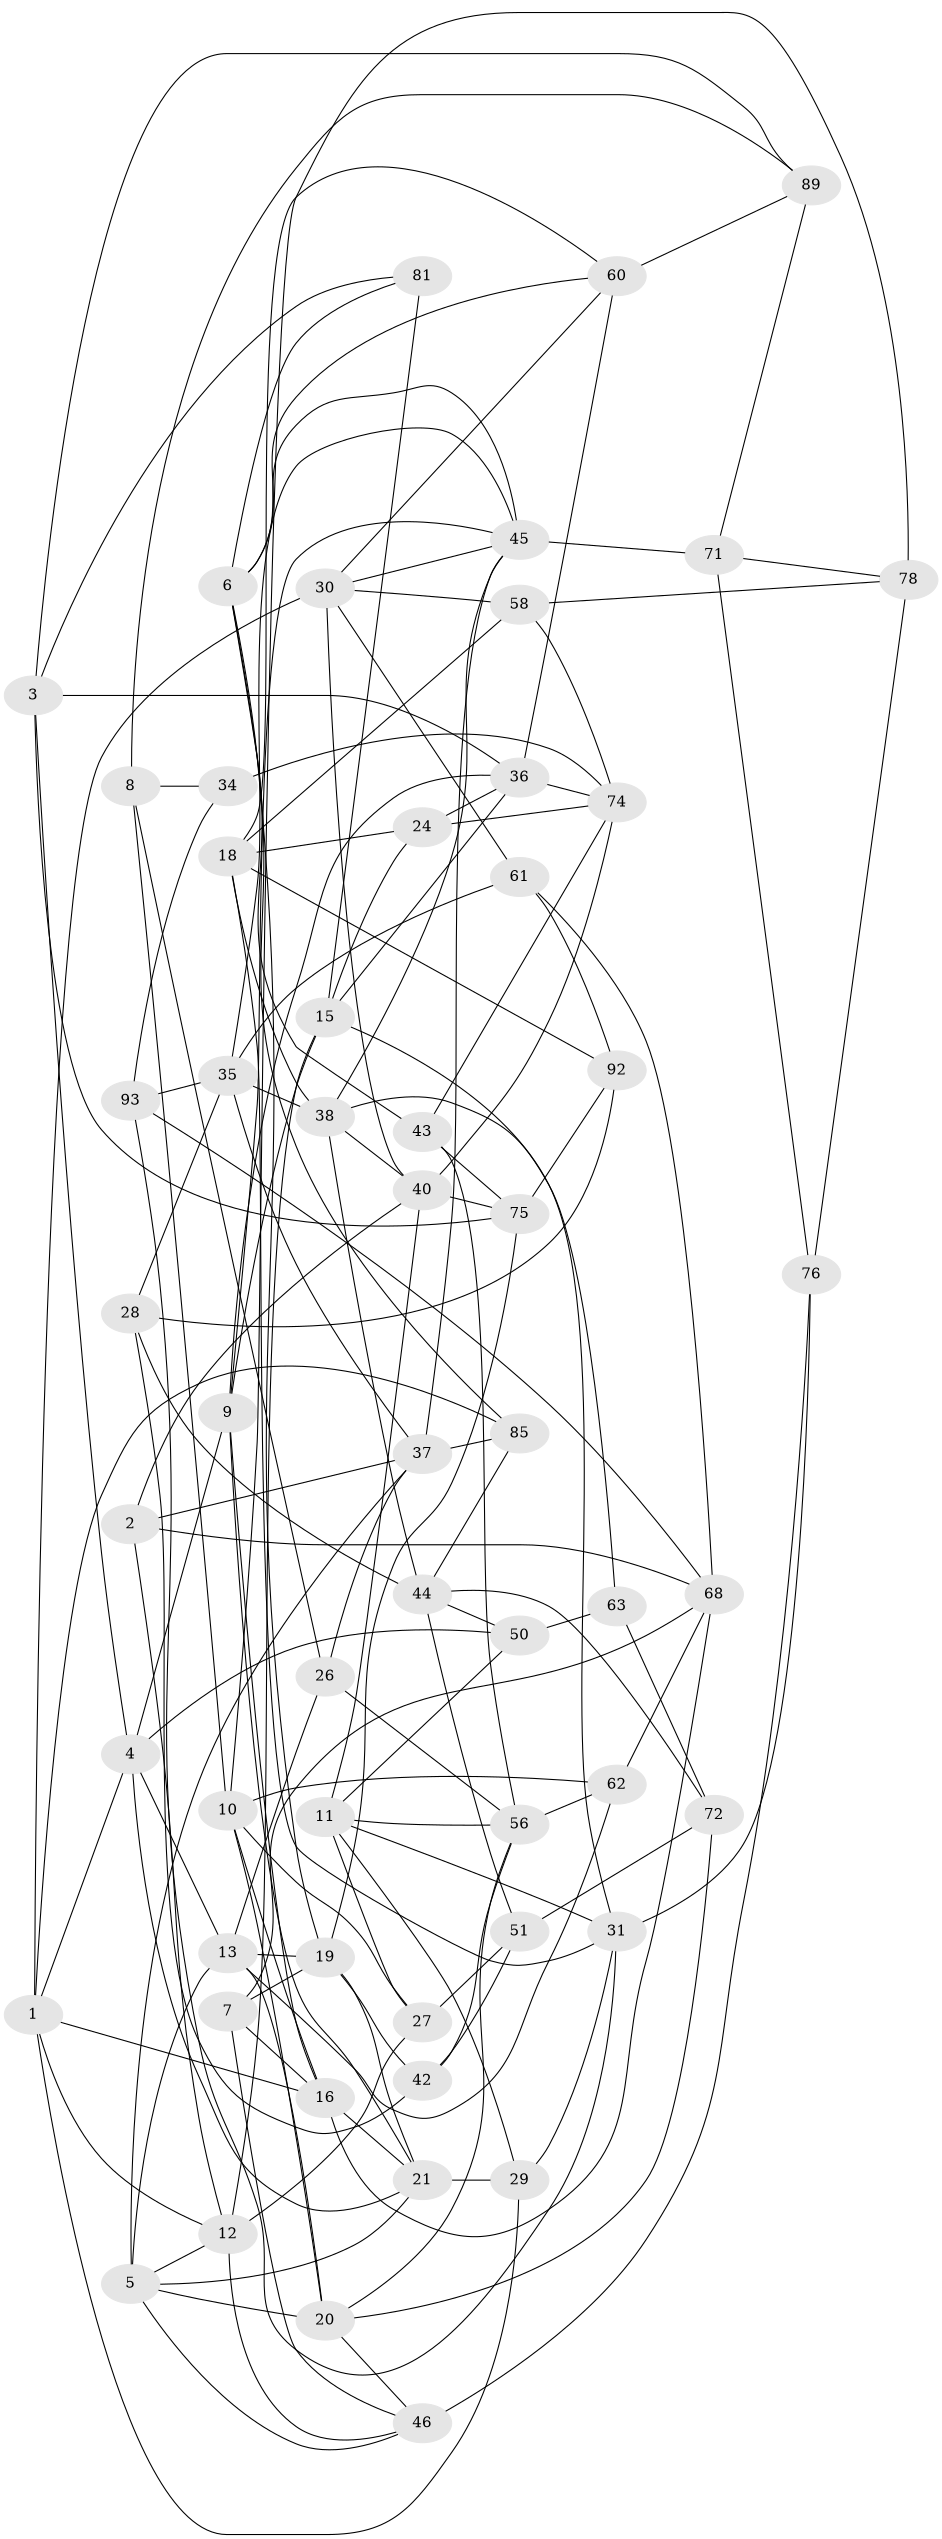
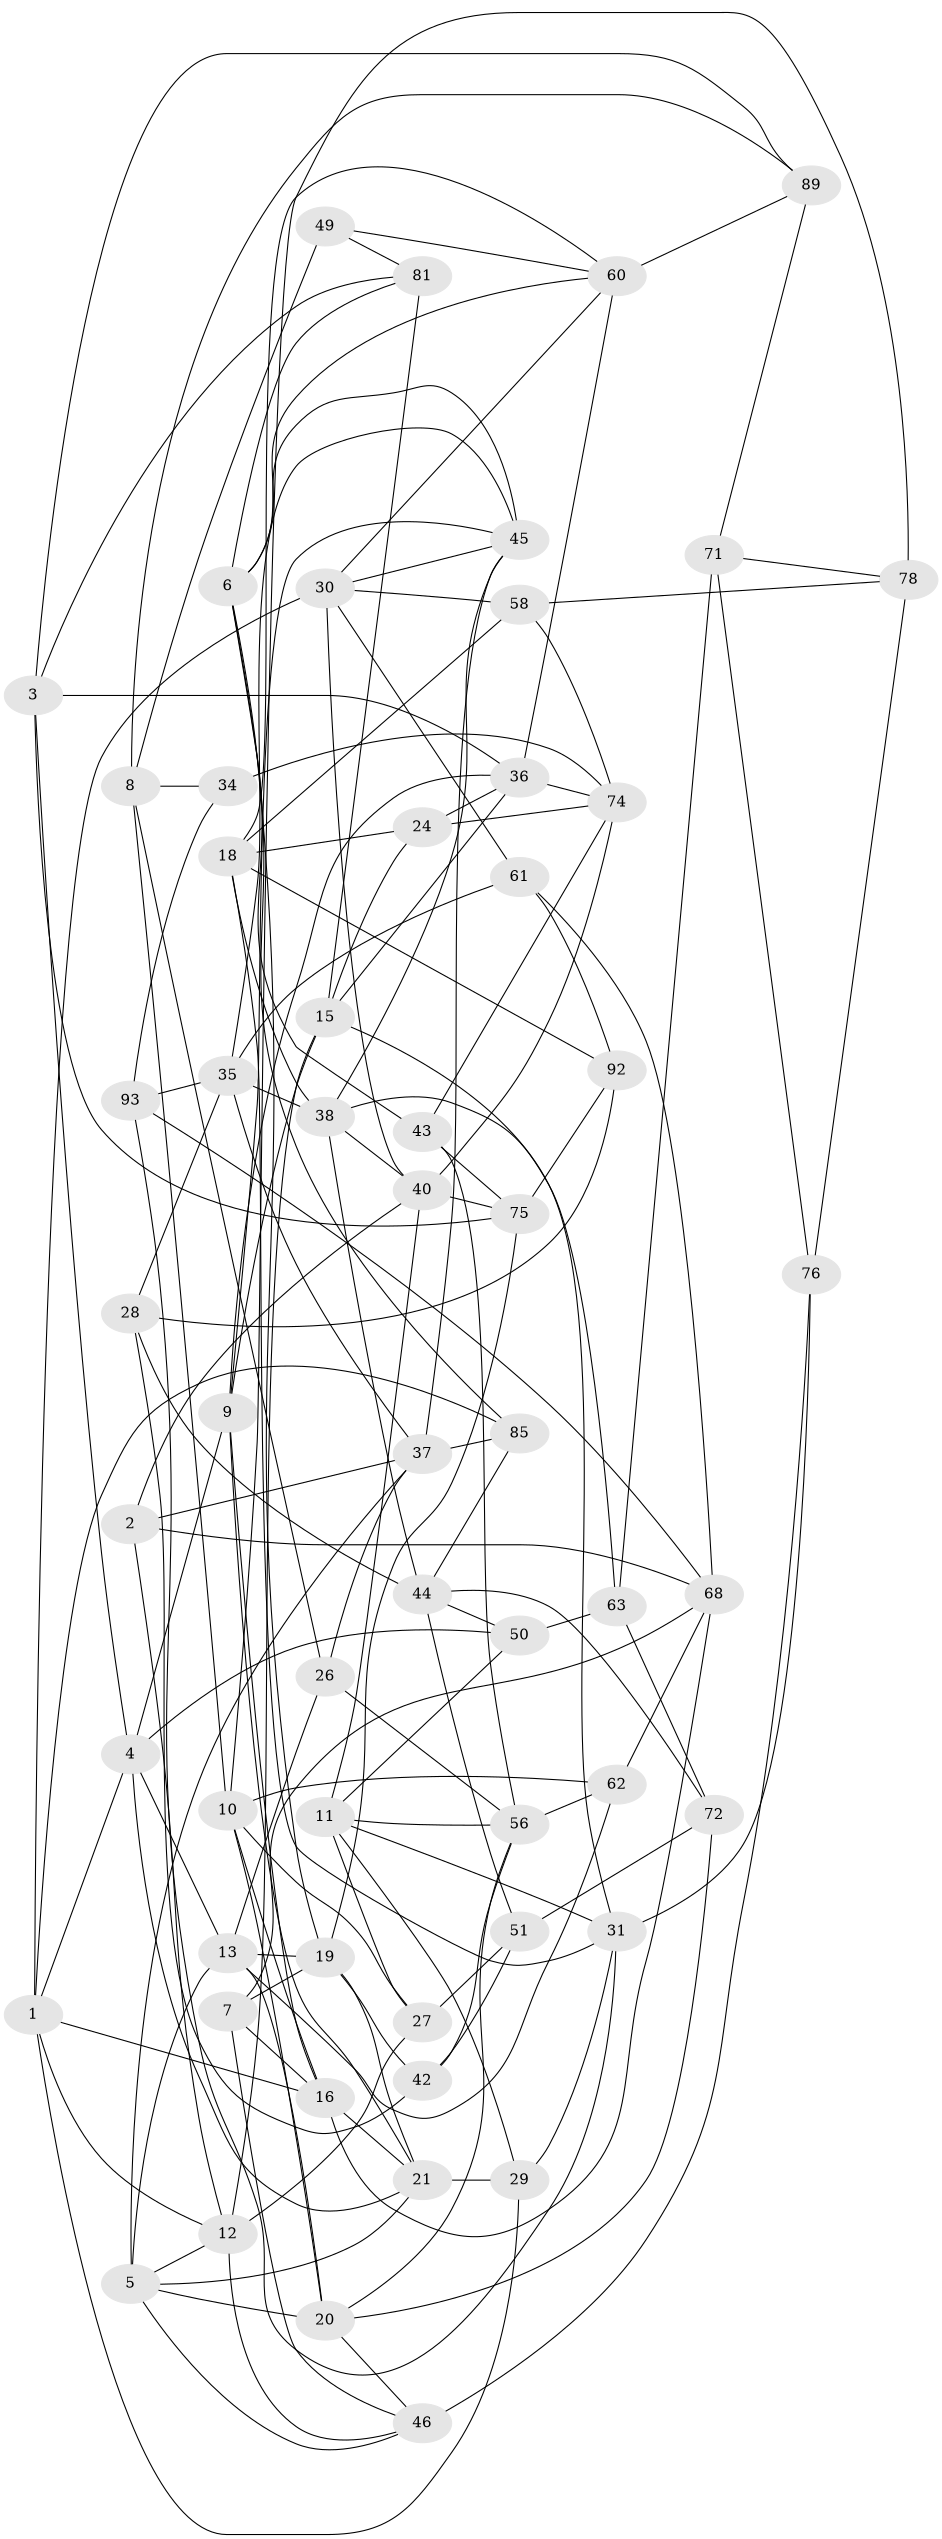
none -> (325, 226)
(617, 547) -> (666, 1081)
